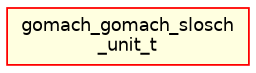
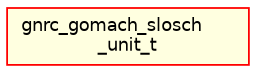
(128, 36) -> (128, 36)
